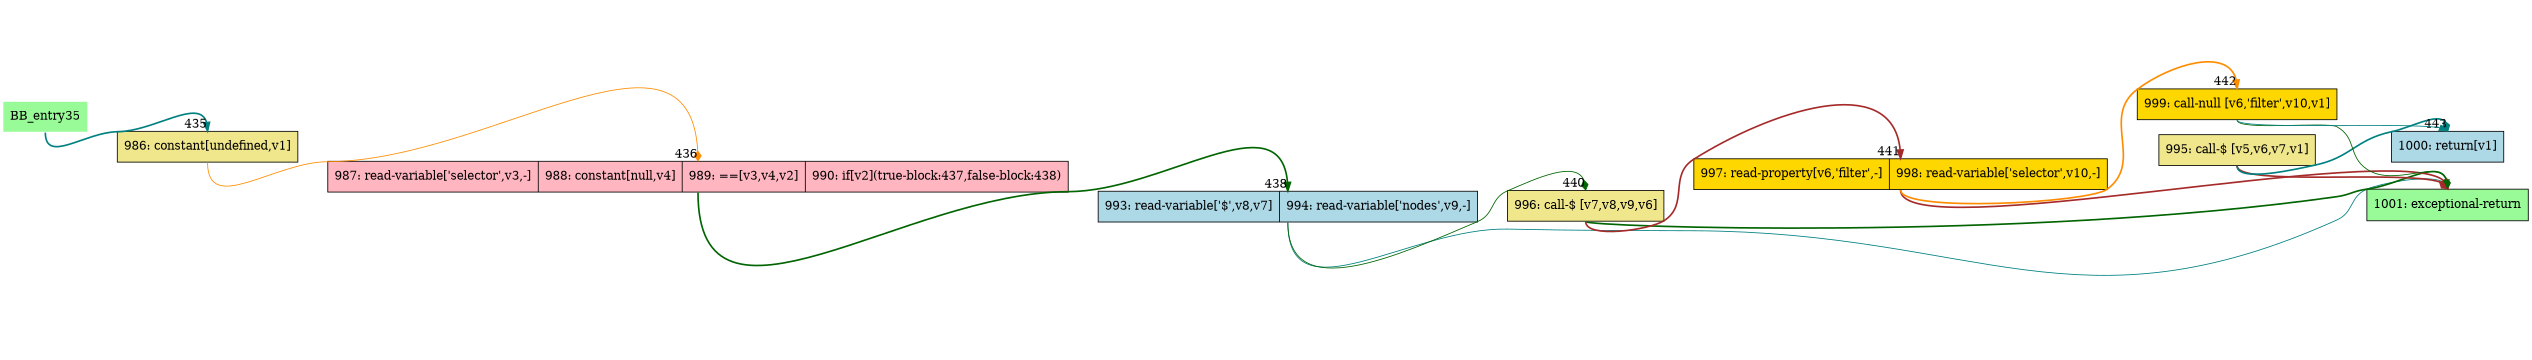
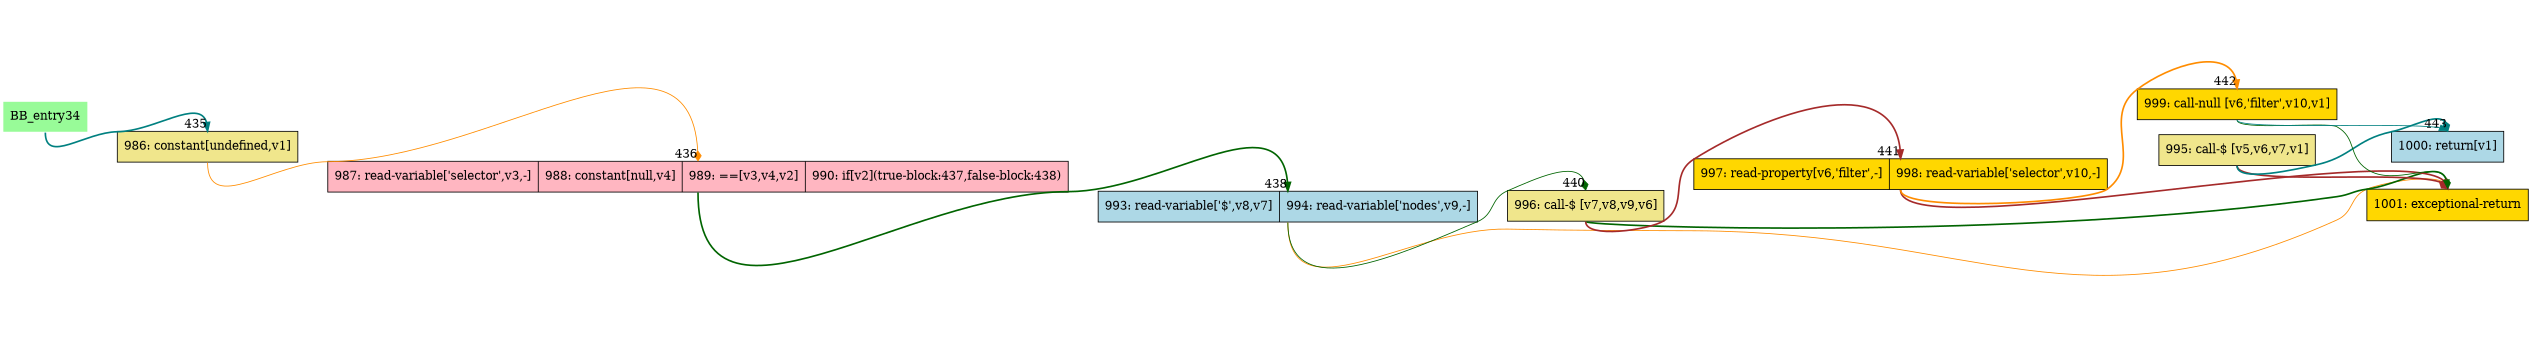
(45, 117) -> (45, 117)
(2448, 205) -> (2448, 205)
(1861, 244) -> (1861, 244)
